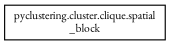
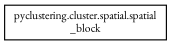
(85, 23) -> (86, 23)
